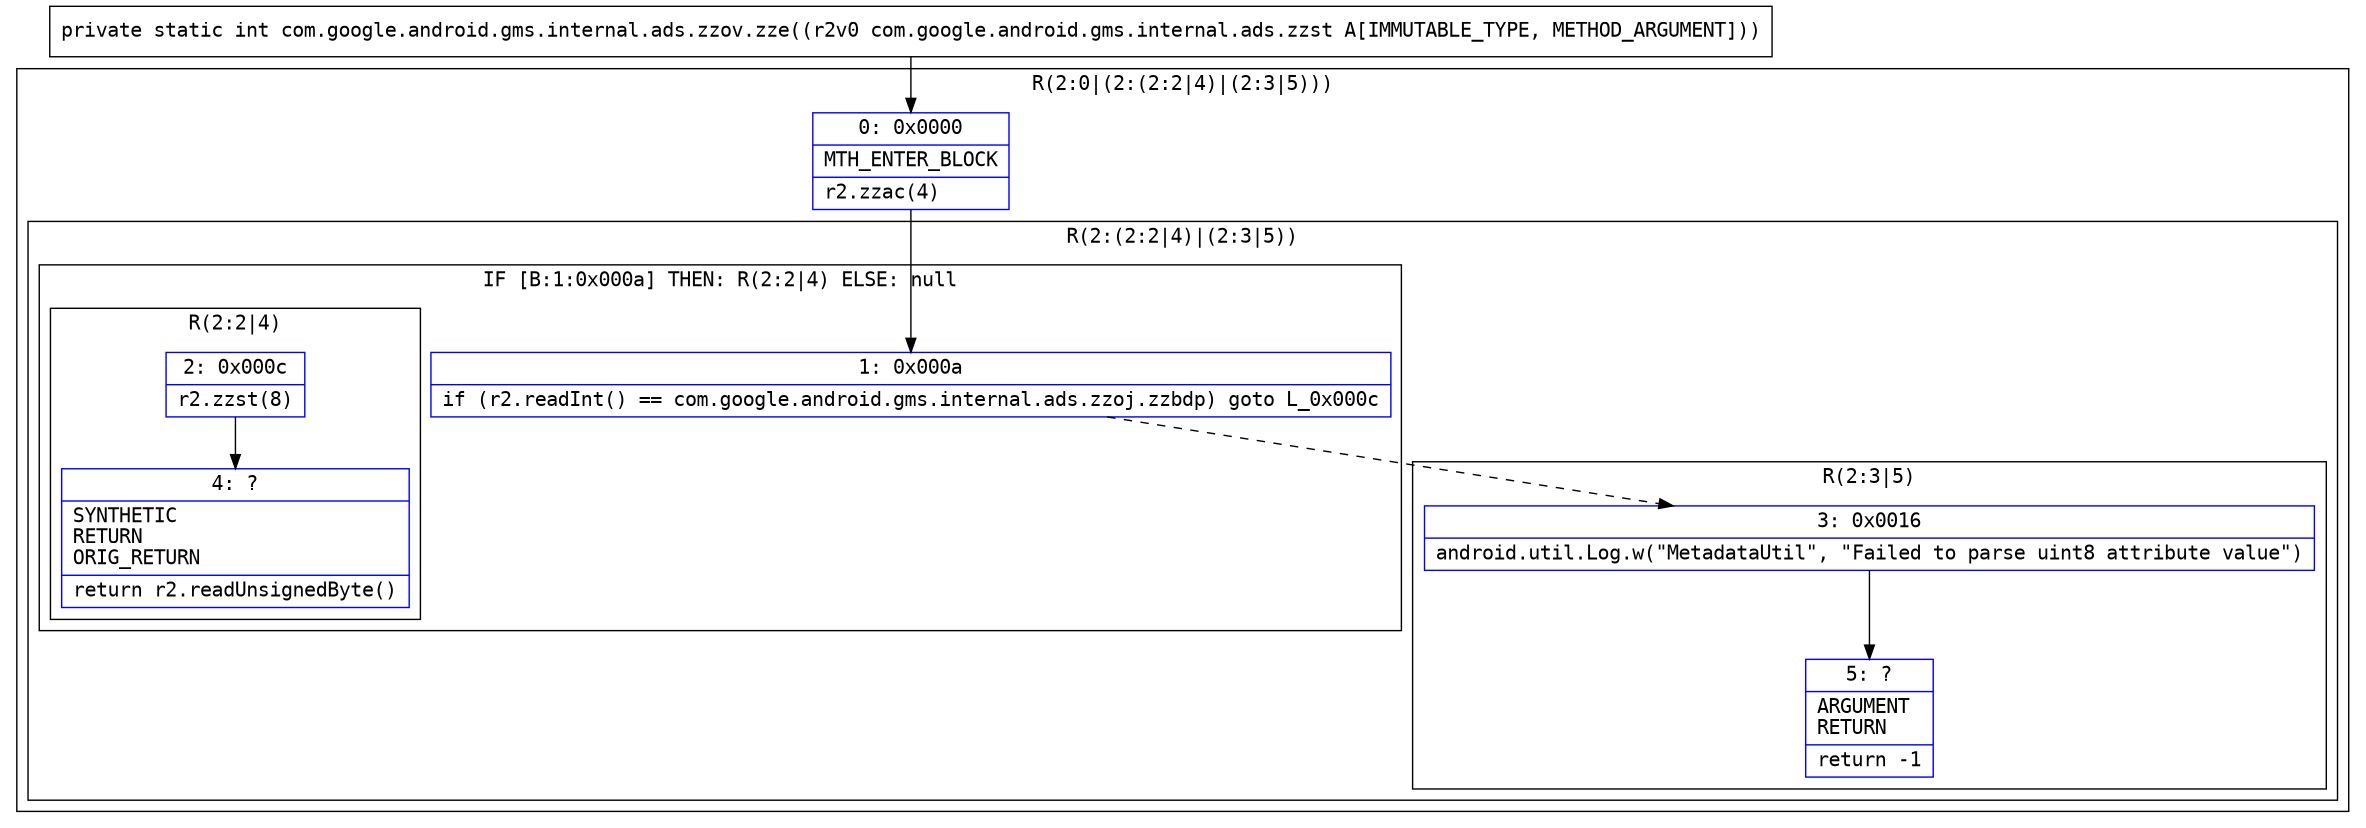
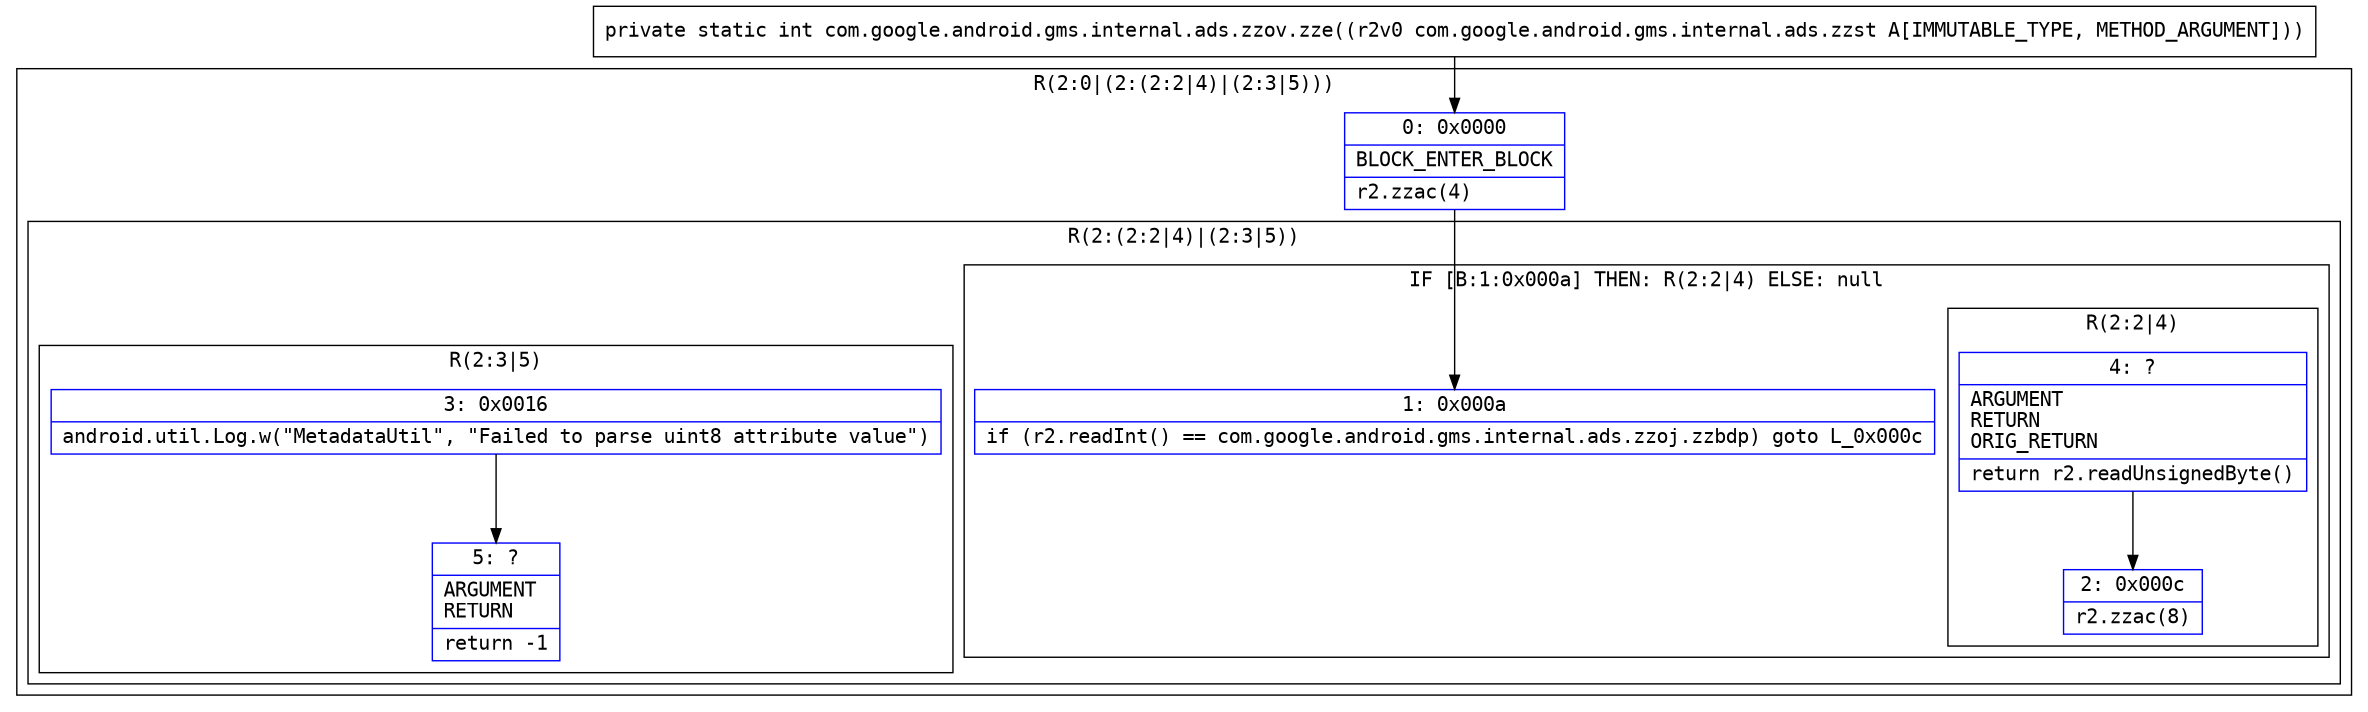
(911, 160) -> (1455, 160)
(235, 400) -> (2133, 617)
(235, 436) -> (2133, 523)
(1383, 460) -> none
(125, 516) -> (2017, 400)
